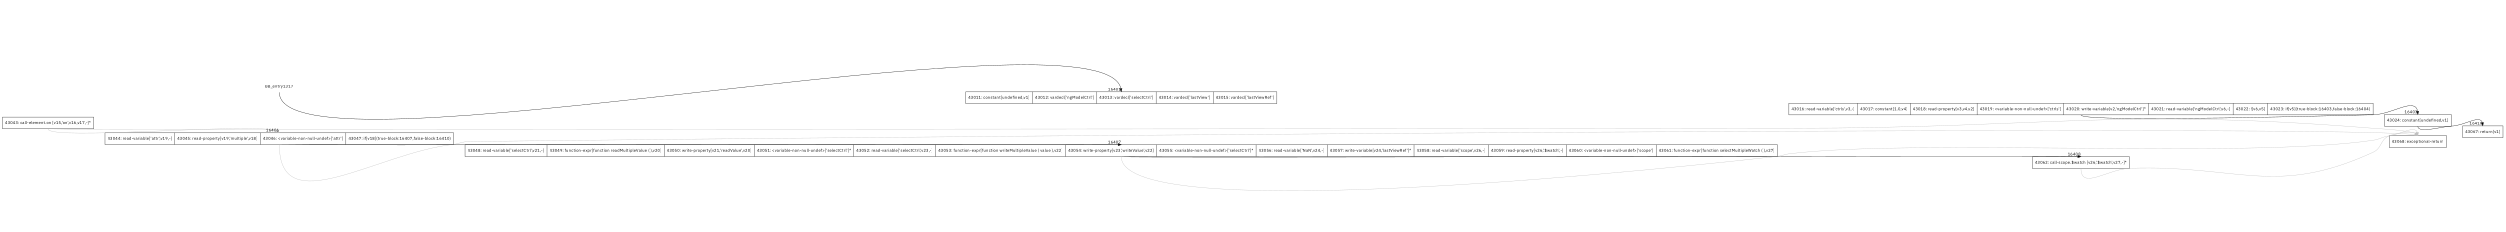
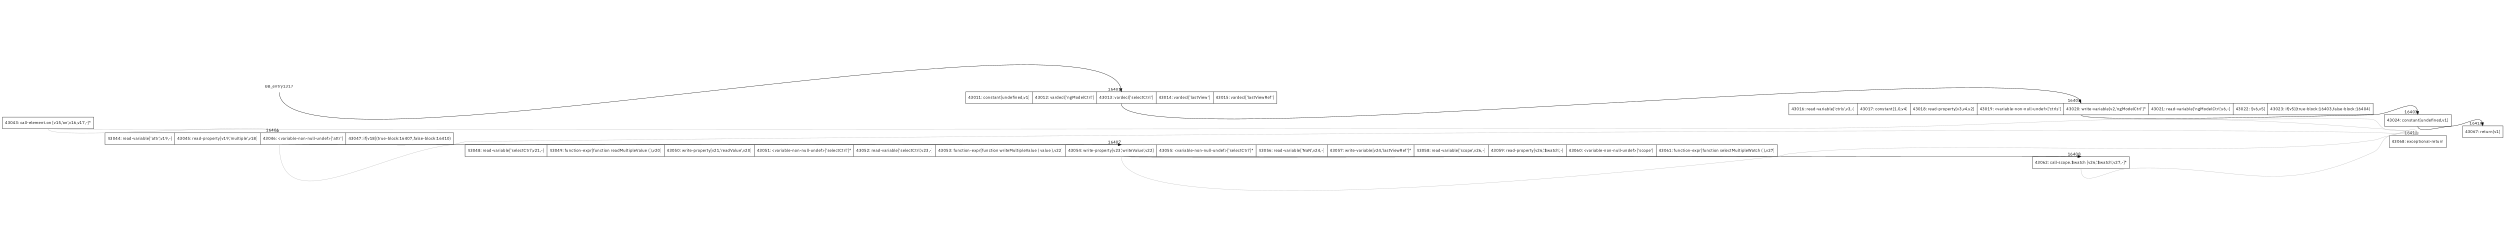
none -> (1600, 103)
none -> (2276, 119)
